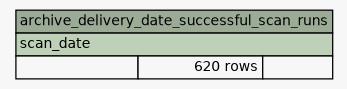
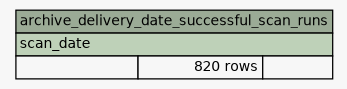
(226, 67) -> (226, 67)
